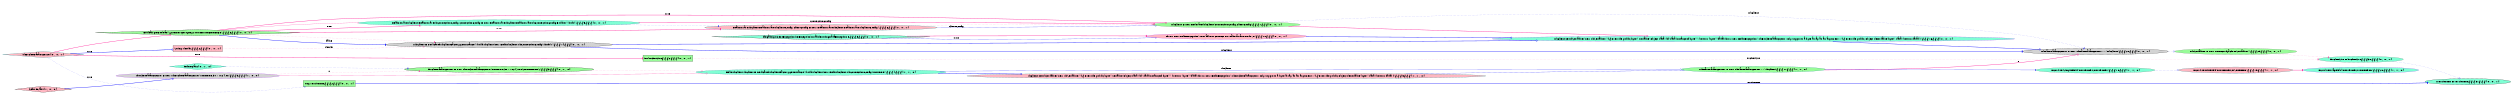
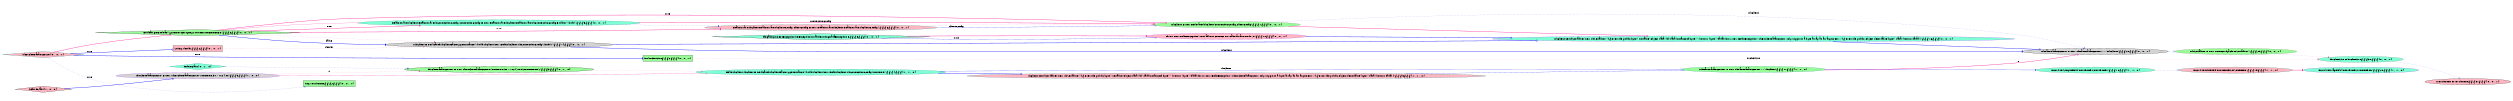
(358, 58) -> (358, 58)
(2468, 82) -> (2468, 82)
(1391, 84) -> none
